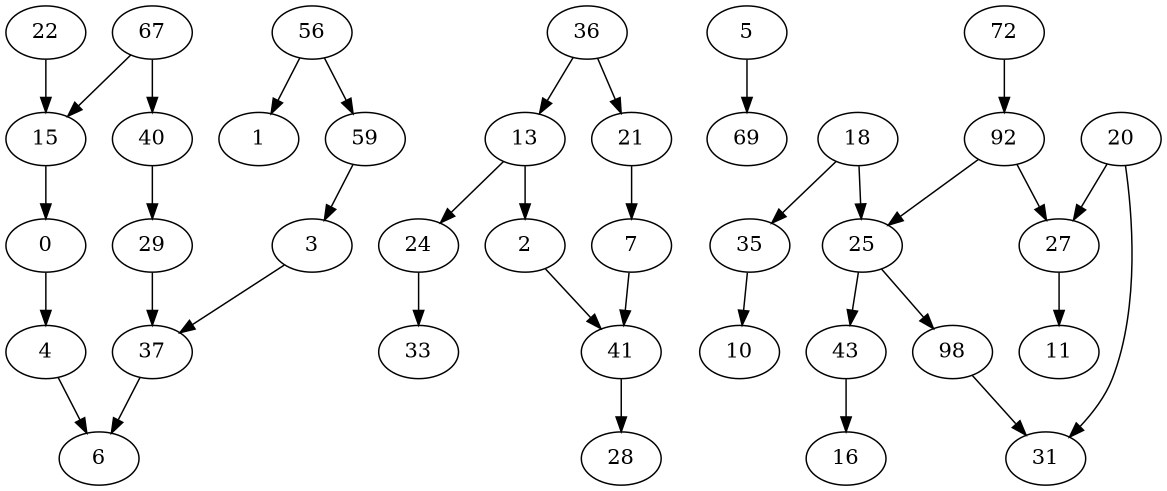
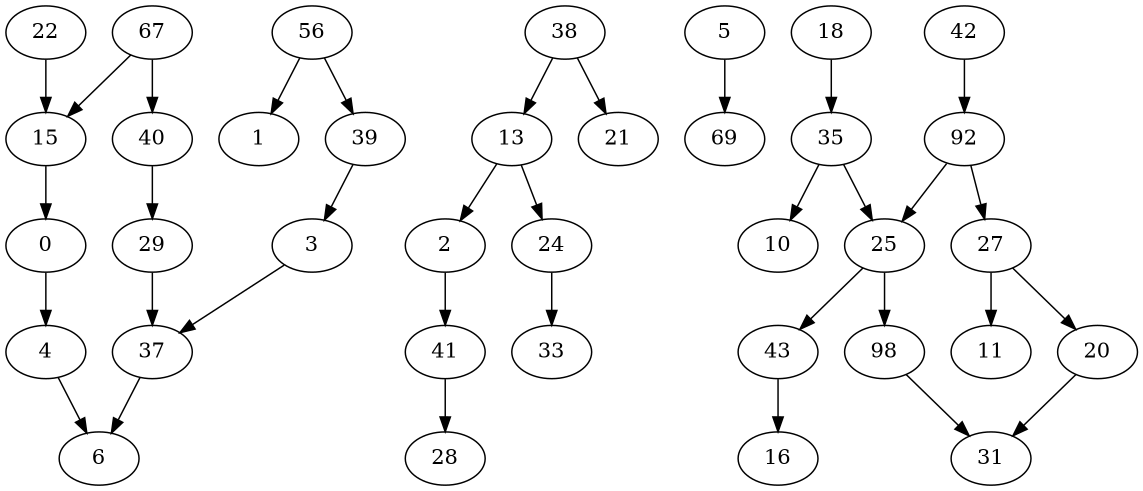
(587, 33) -> (565, 33)
(1004, 33) -> (964, 33)
(365, 139) -> (365, 139)
(860, 185) -> (855, 186)
(1094, 185) -> (1039, 293)
(632, 246) -> none
